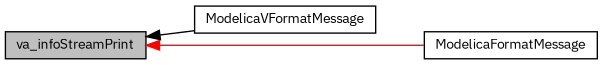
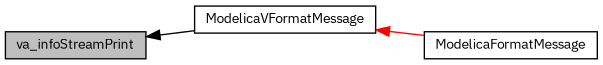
(292, 45) -> (407, 33)
